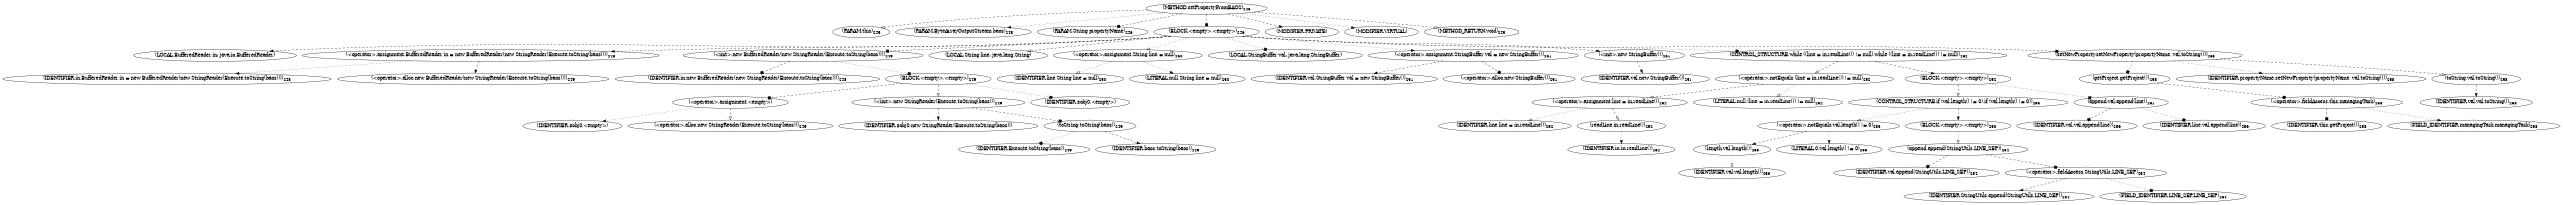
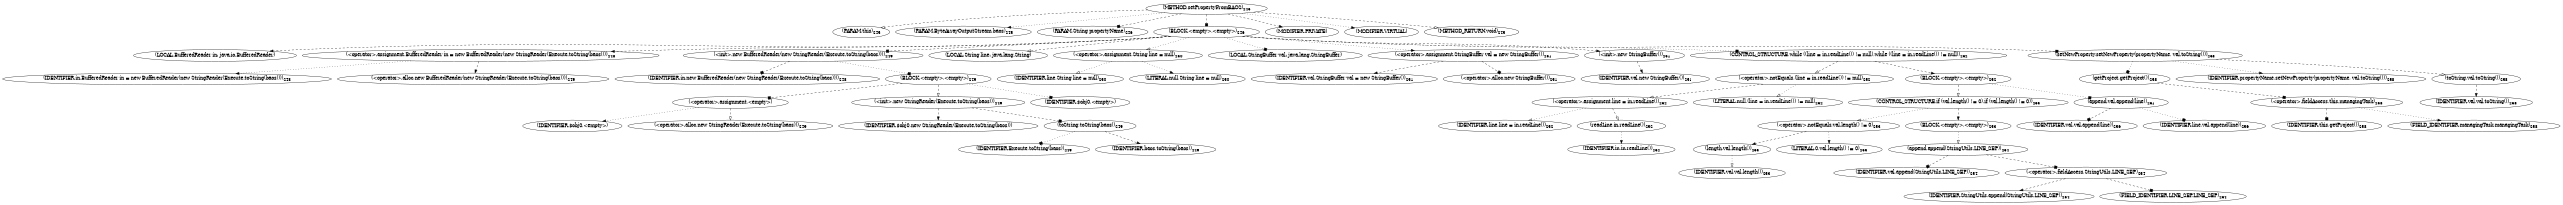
(2128, 184) -> (2128, 184)
